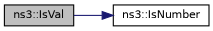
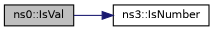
(39, 15) -> (39, 15)
